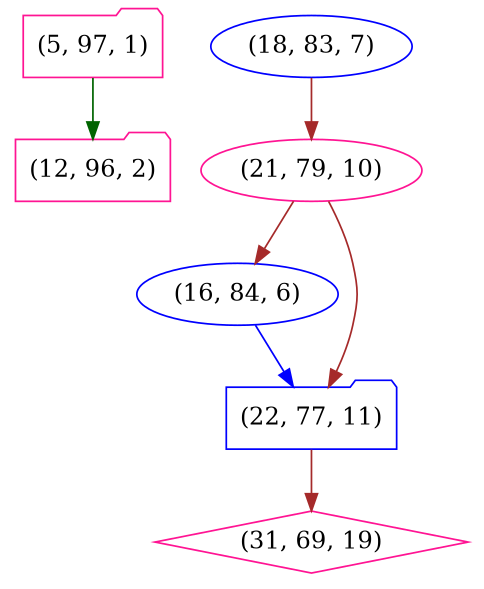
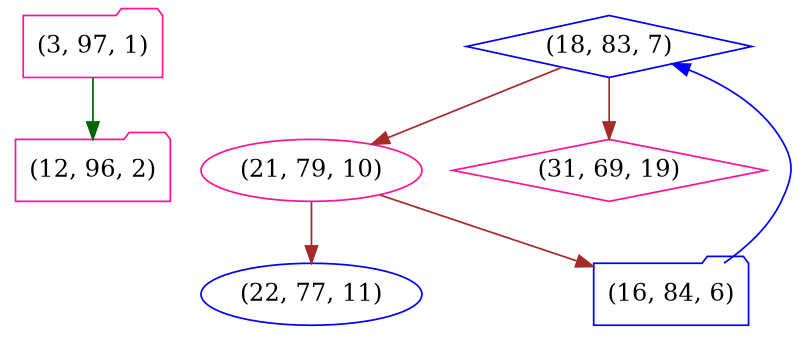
(93, 46) -> (93, 46)
(311, 46) -> (609, 46)
(237, 294) -> (671, 294)
(270, 348) -> (788, 154)
(311, 418) -> (311, 294)
(311, 472) -> (609, 100)
